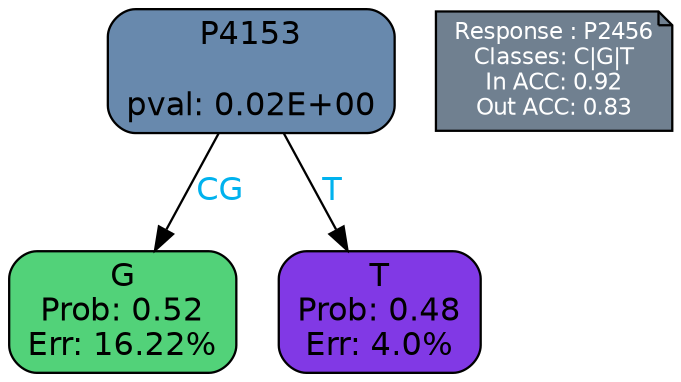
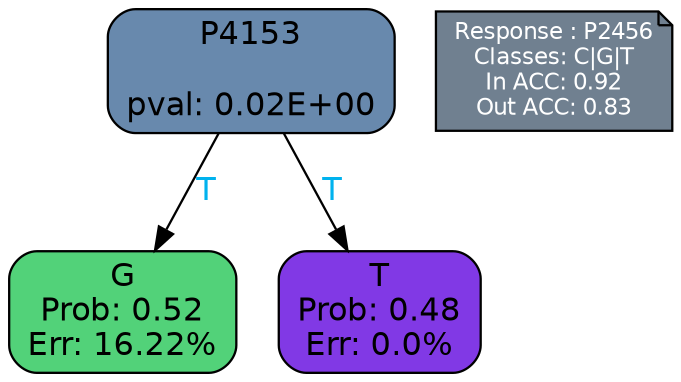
(220, 192) -> (206, 192)
(380, 312) -> (380, 312)
